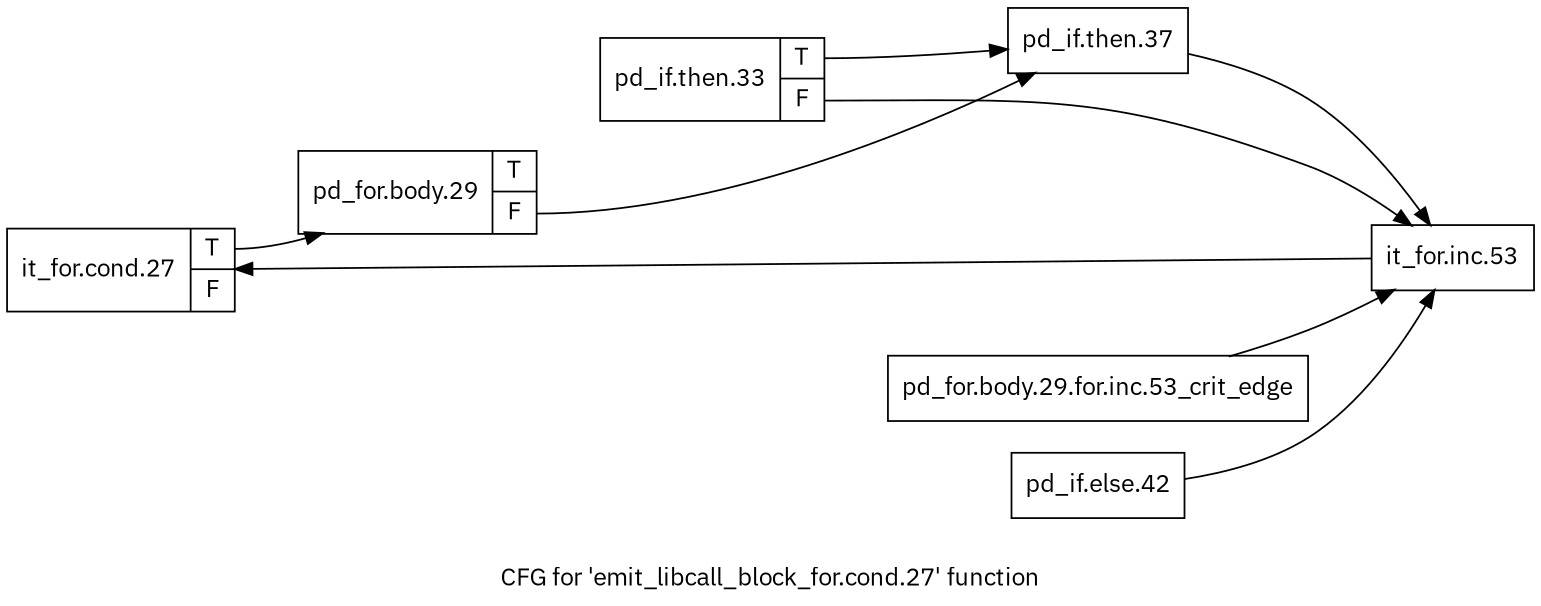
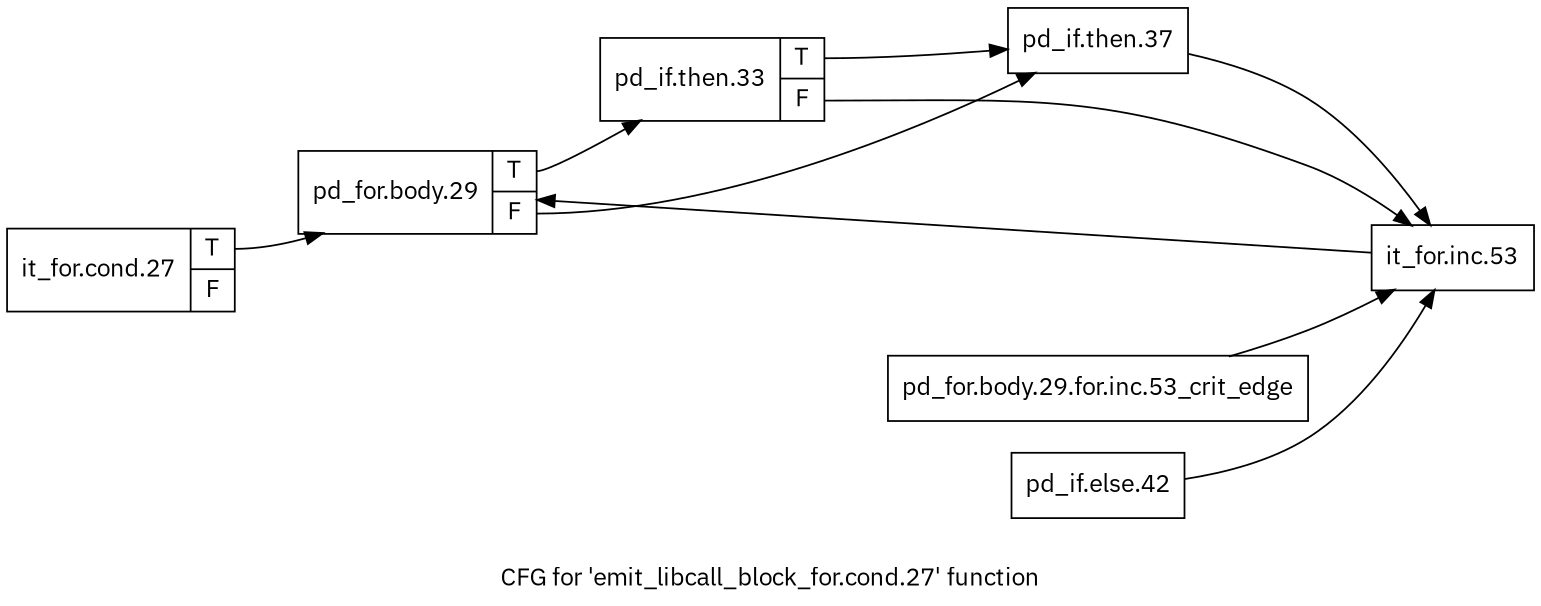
none -> (582, 152)
(812, 264) -> (963, 227)
